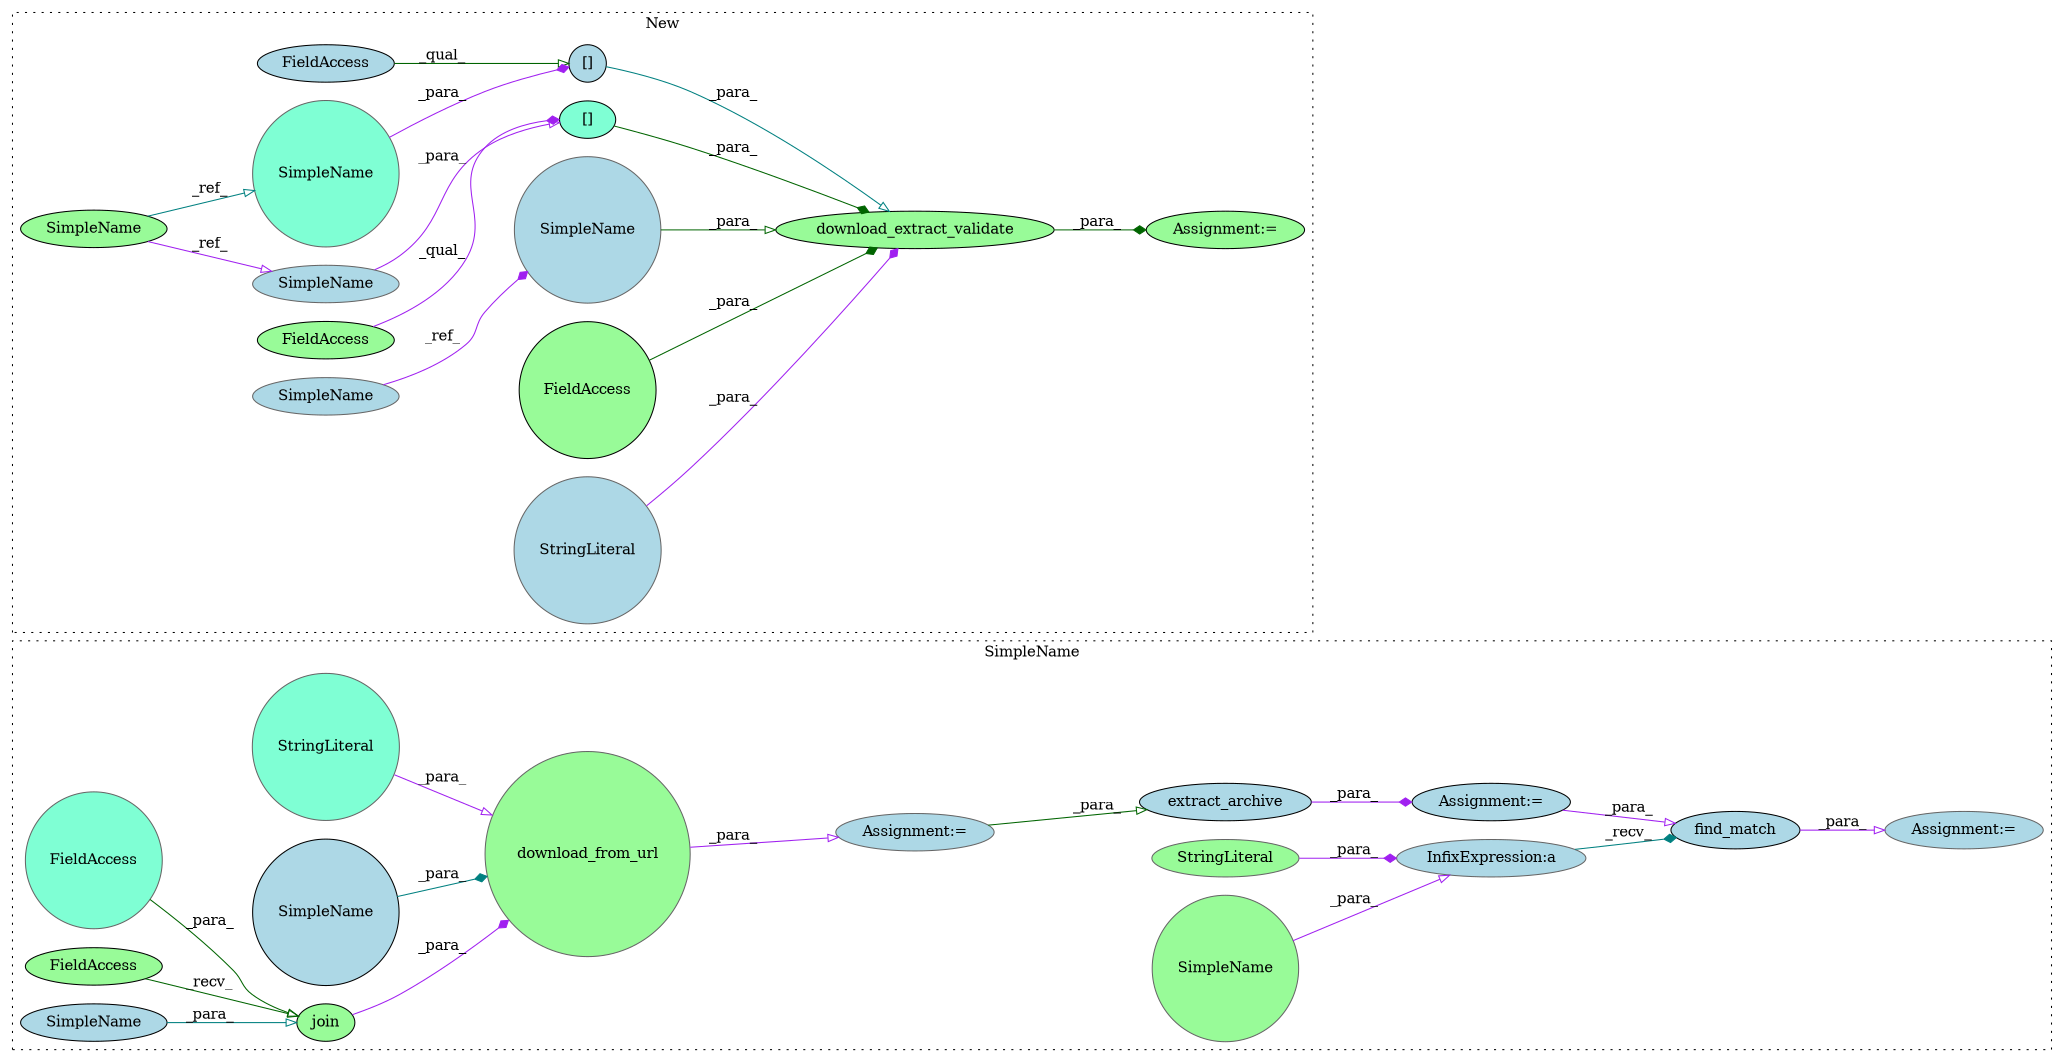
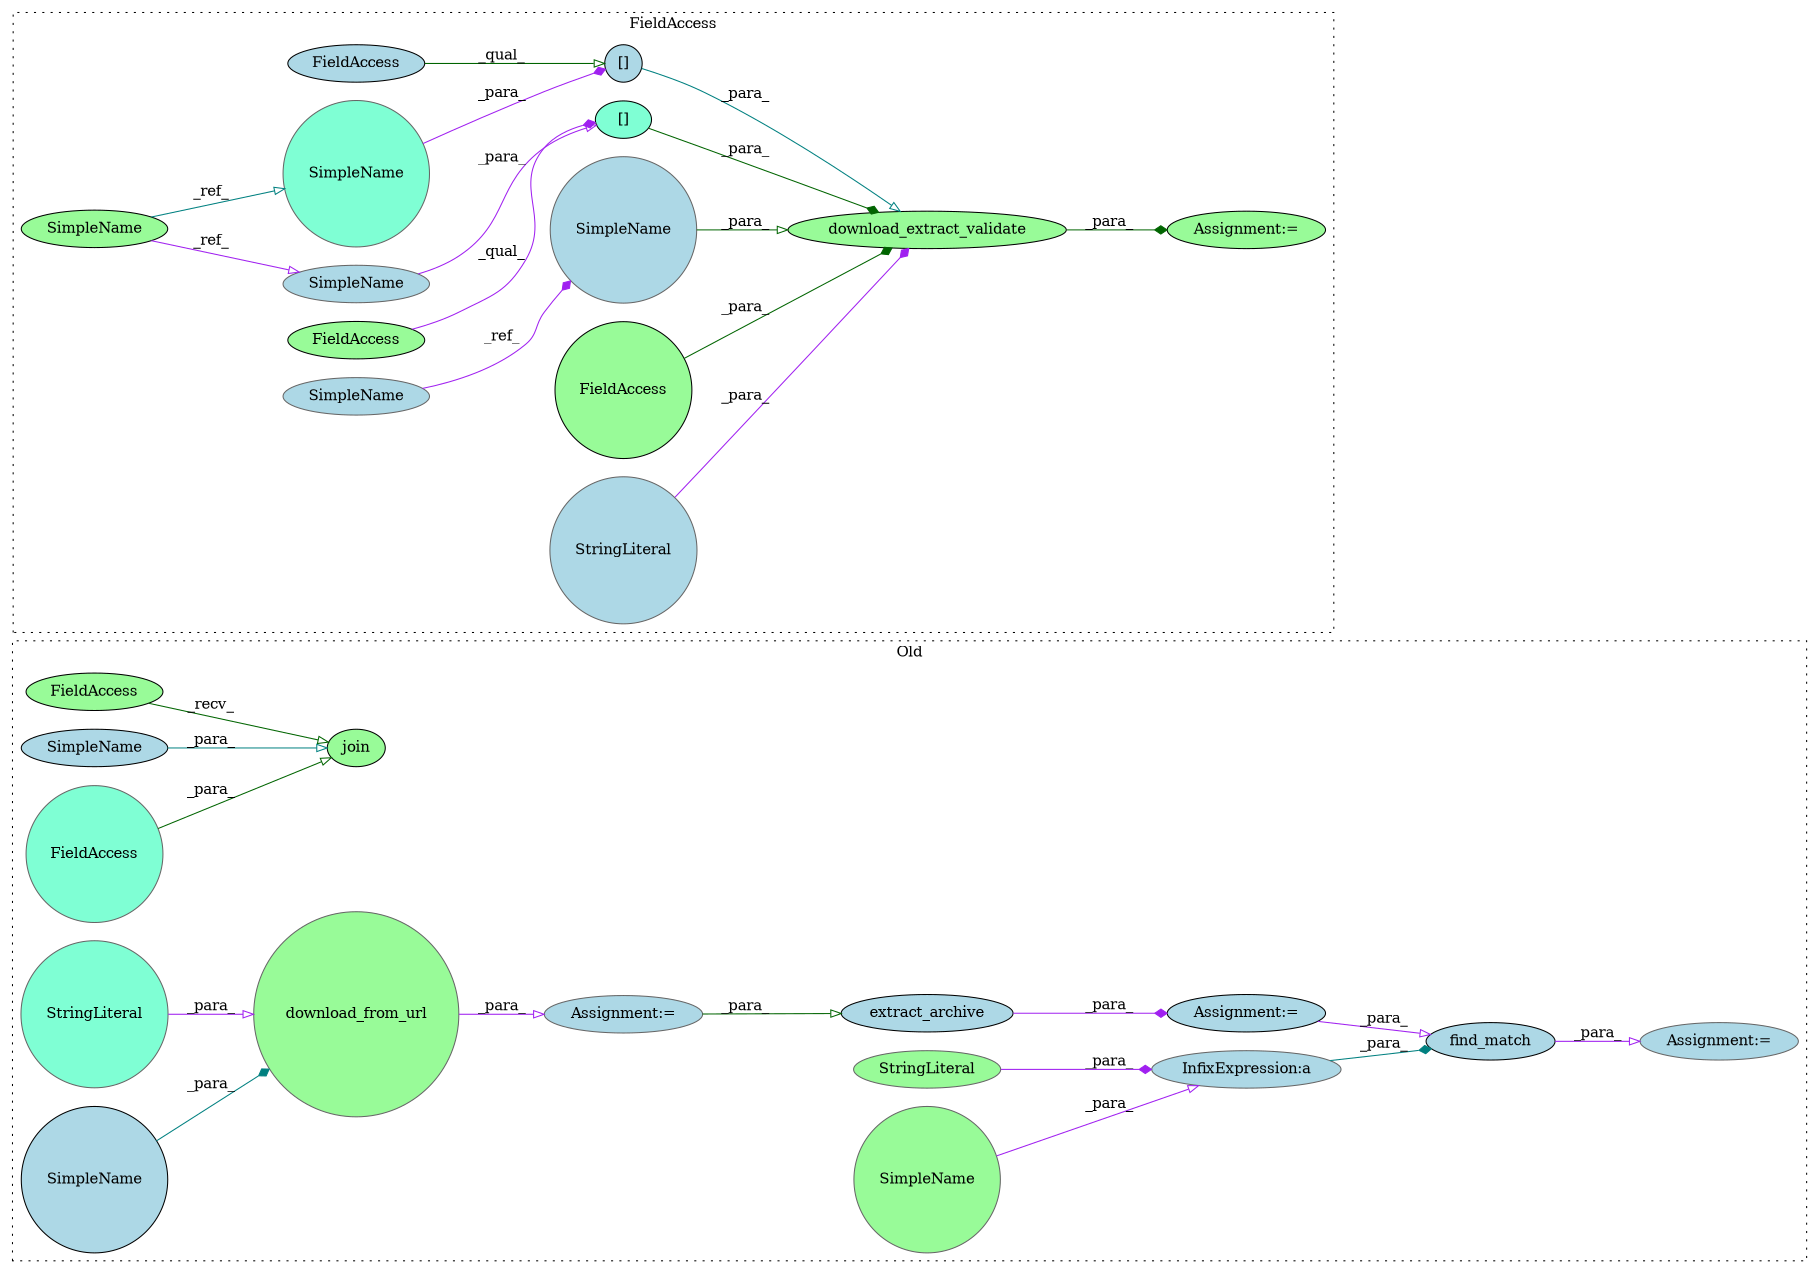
(663, 24) -> (673, 24)
(1032, 653) -> (910, 653)
(1629, 833) -> (1384, 1044)
(429, 977) -> none
